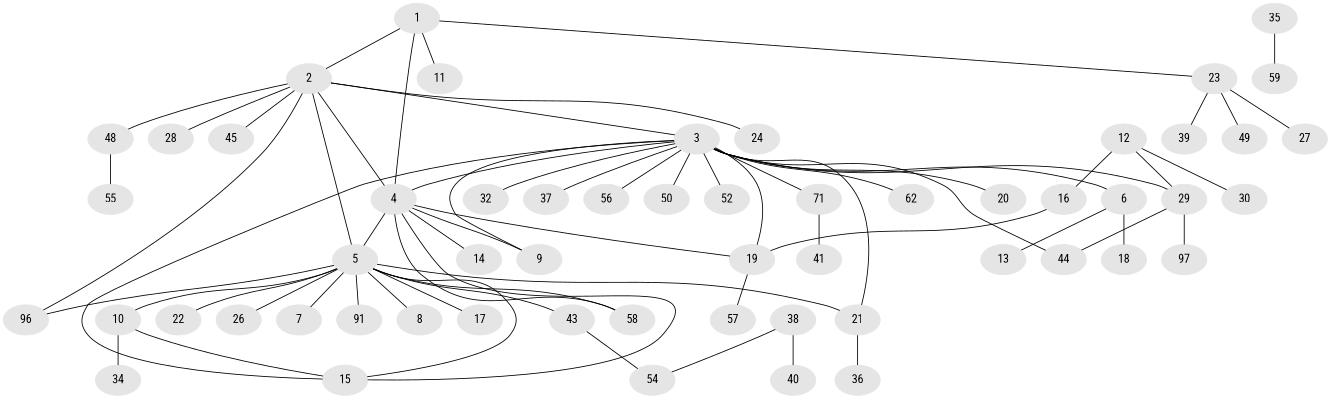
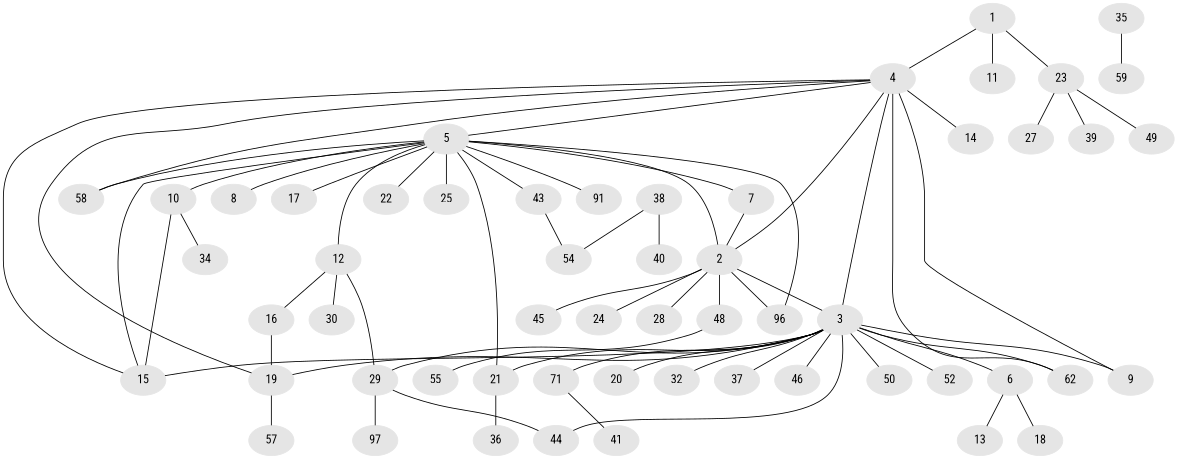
(363, 49) -> (735, 230)
none -> (362, 178)
(606, 199) -> (797, 380)
none -> (893, 291)
(239, 320) -> (446, 199)
